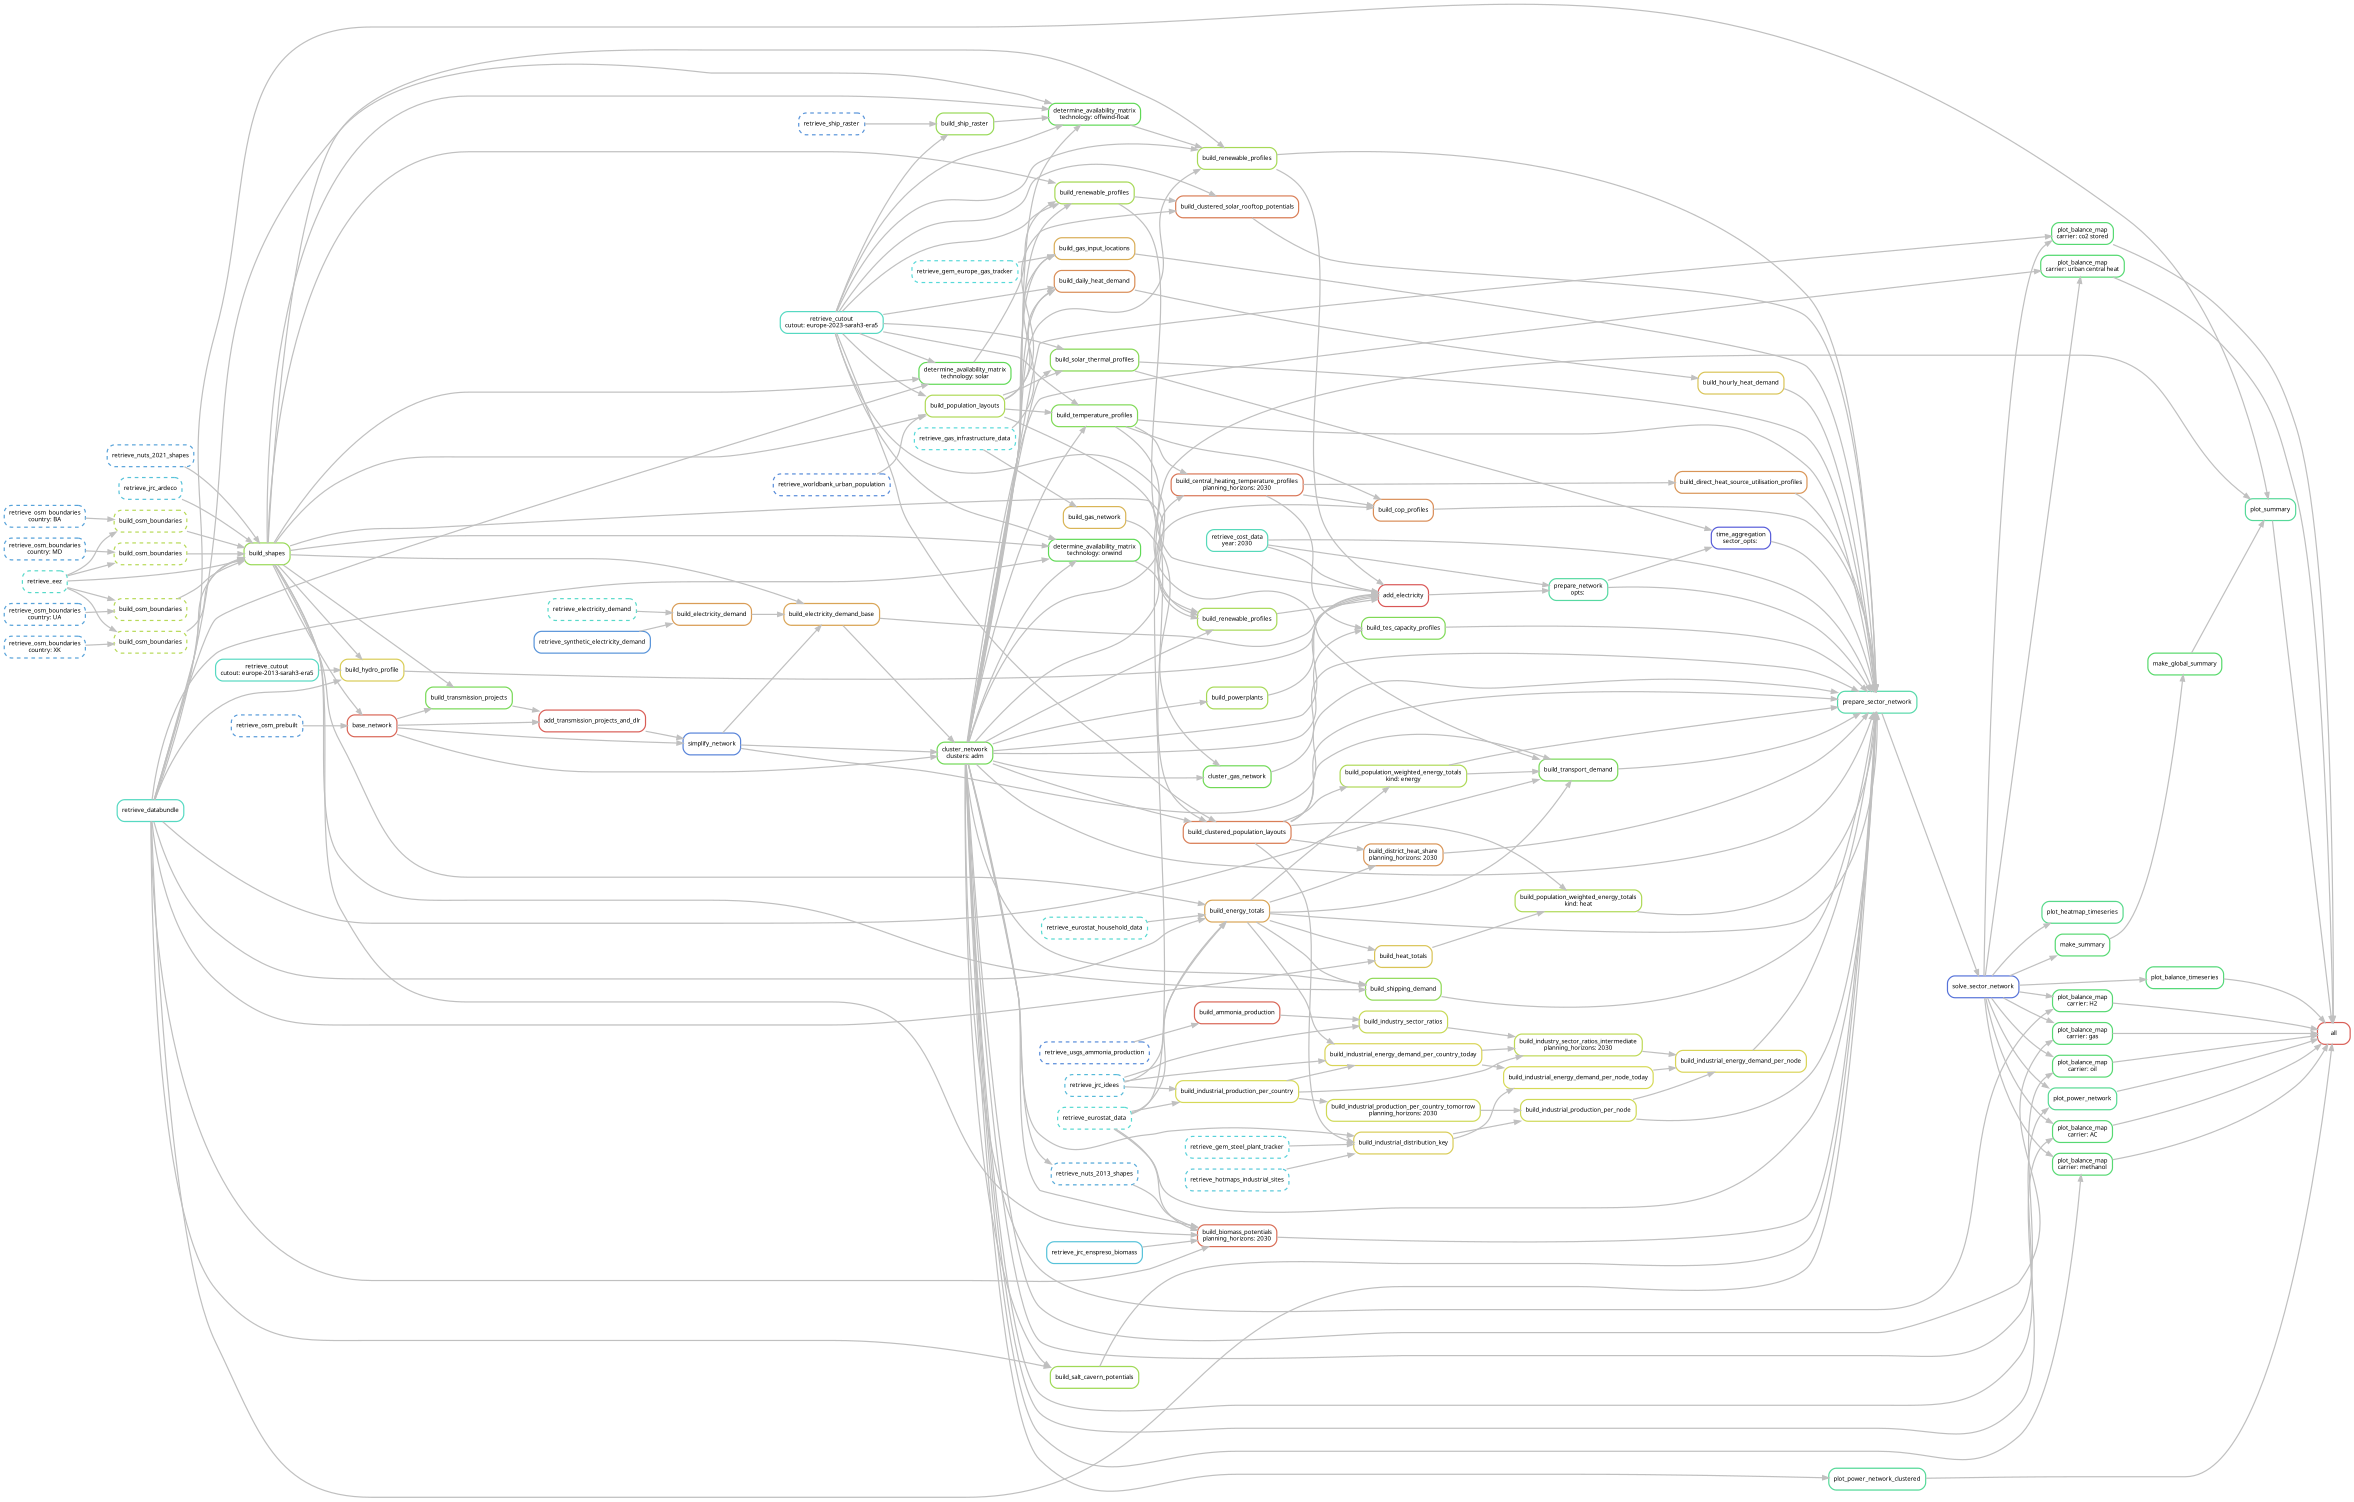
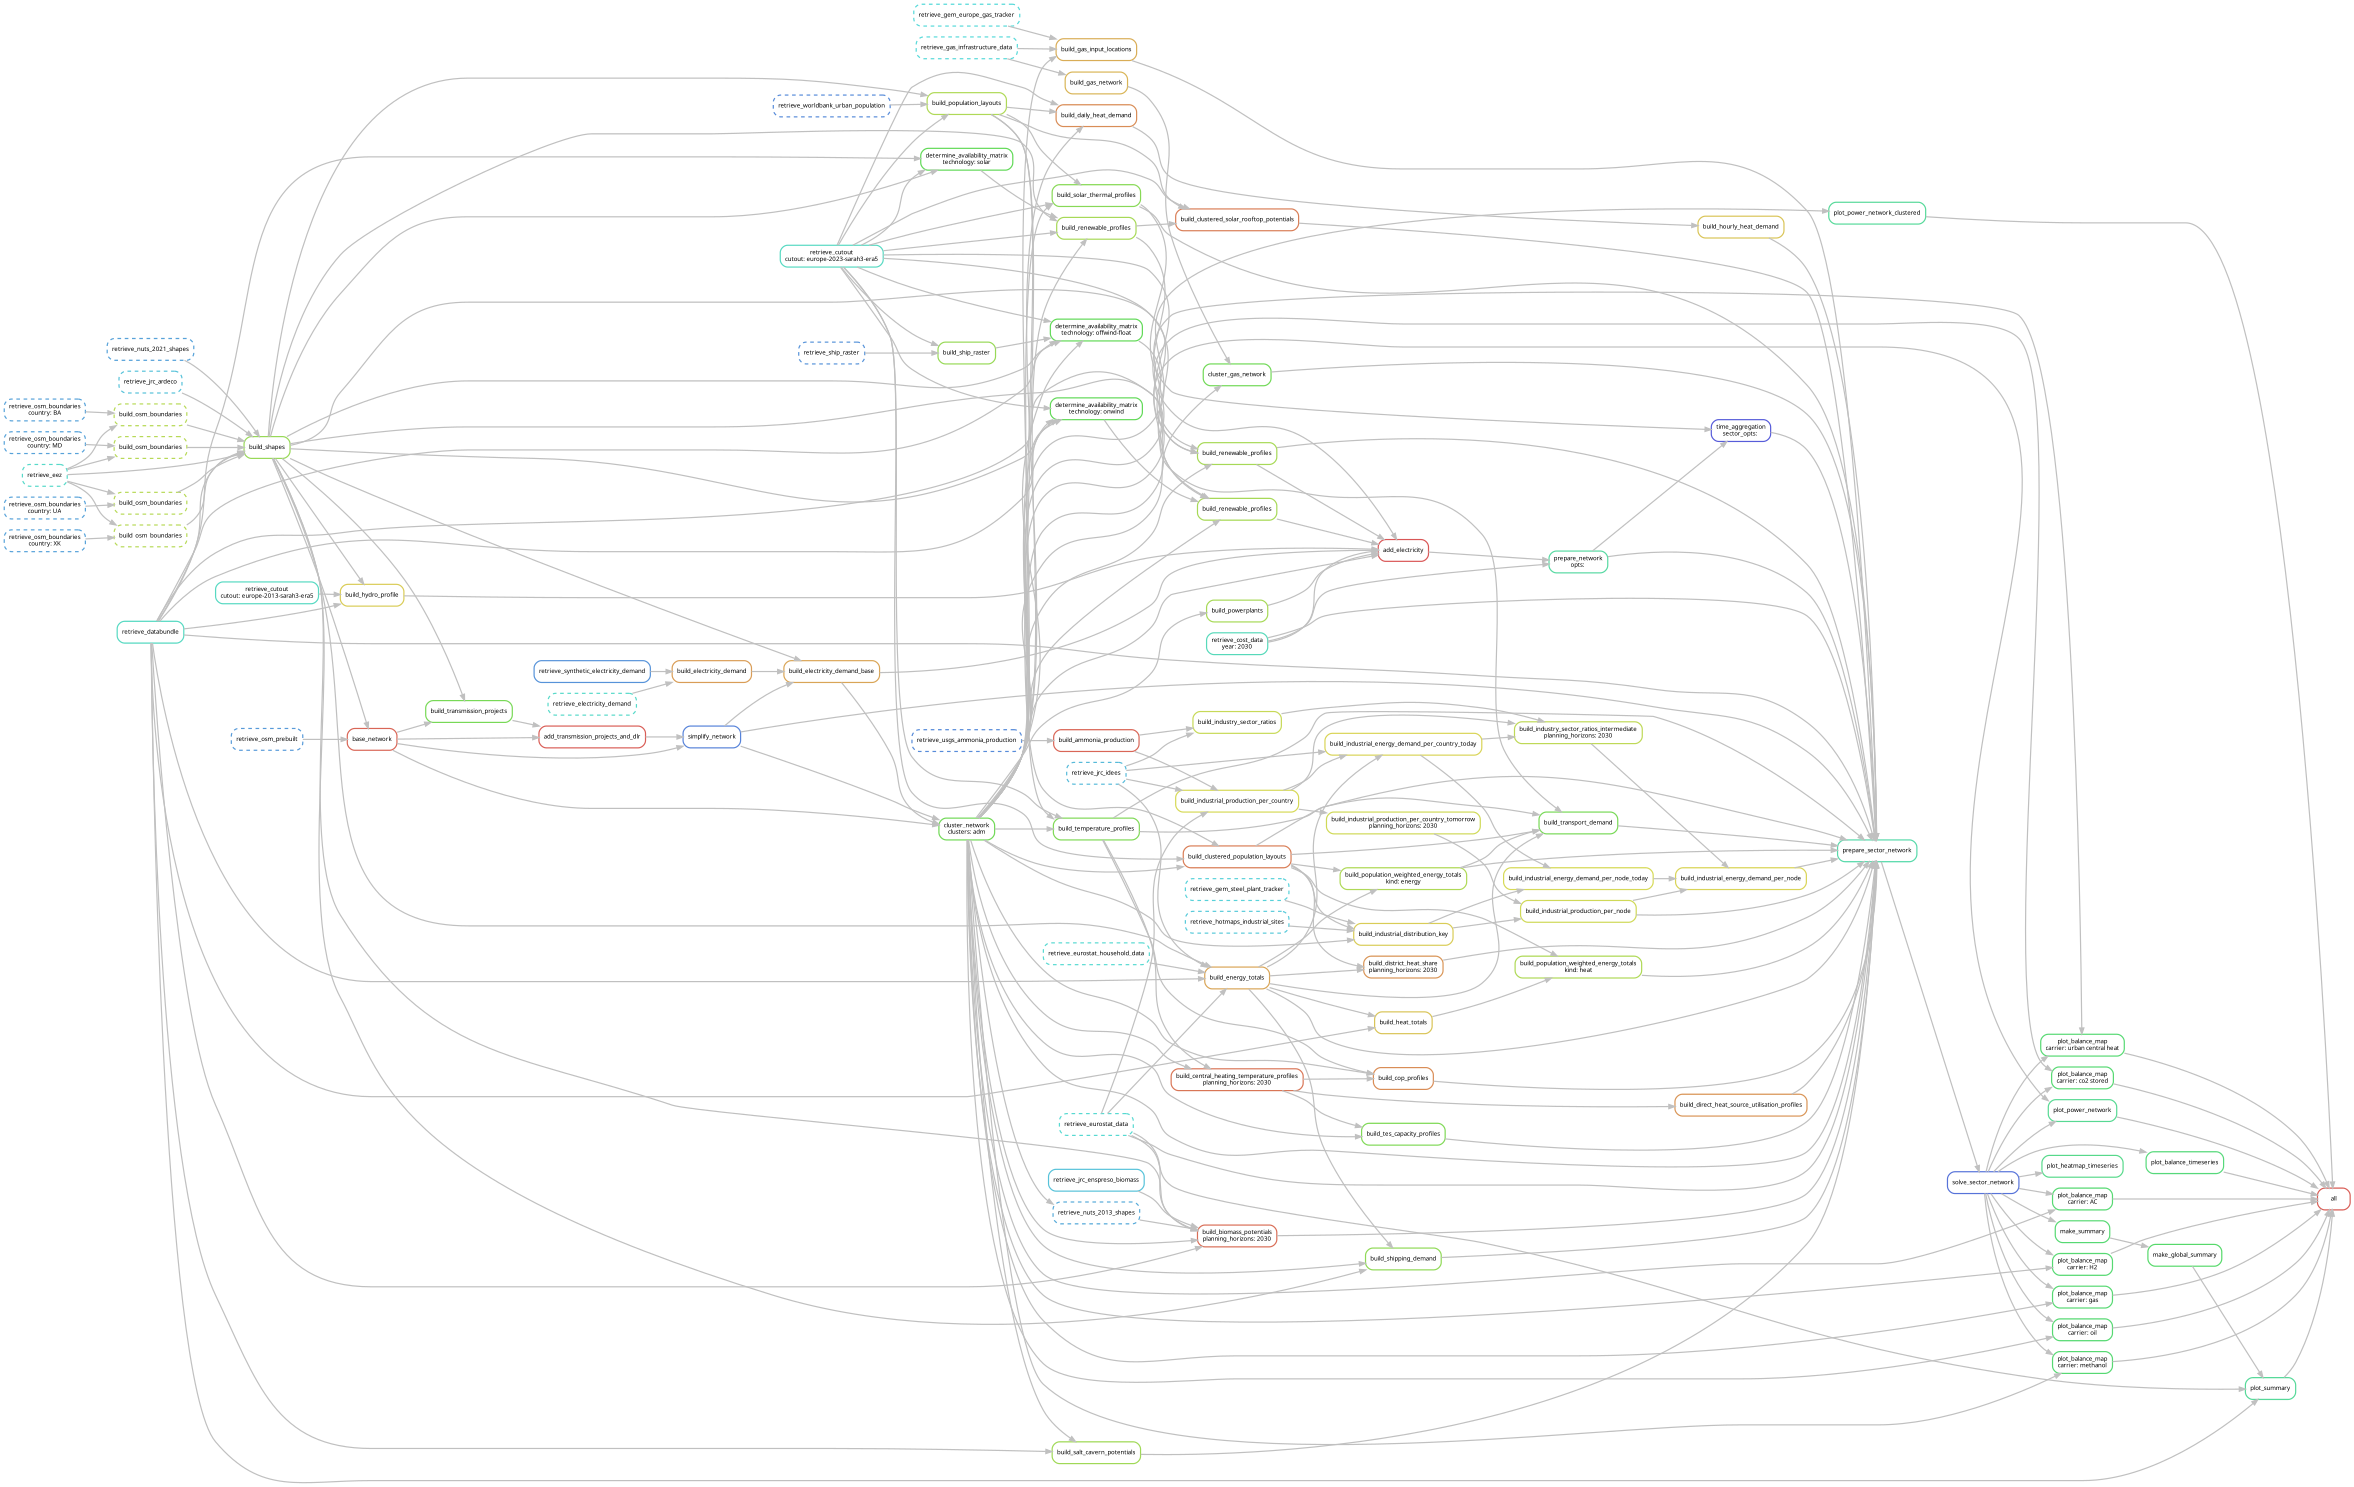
none -> (1178, 770)
